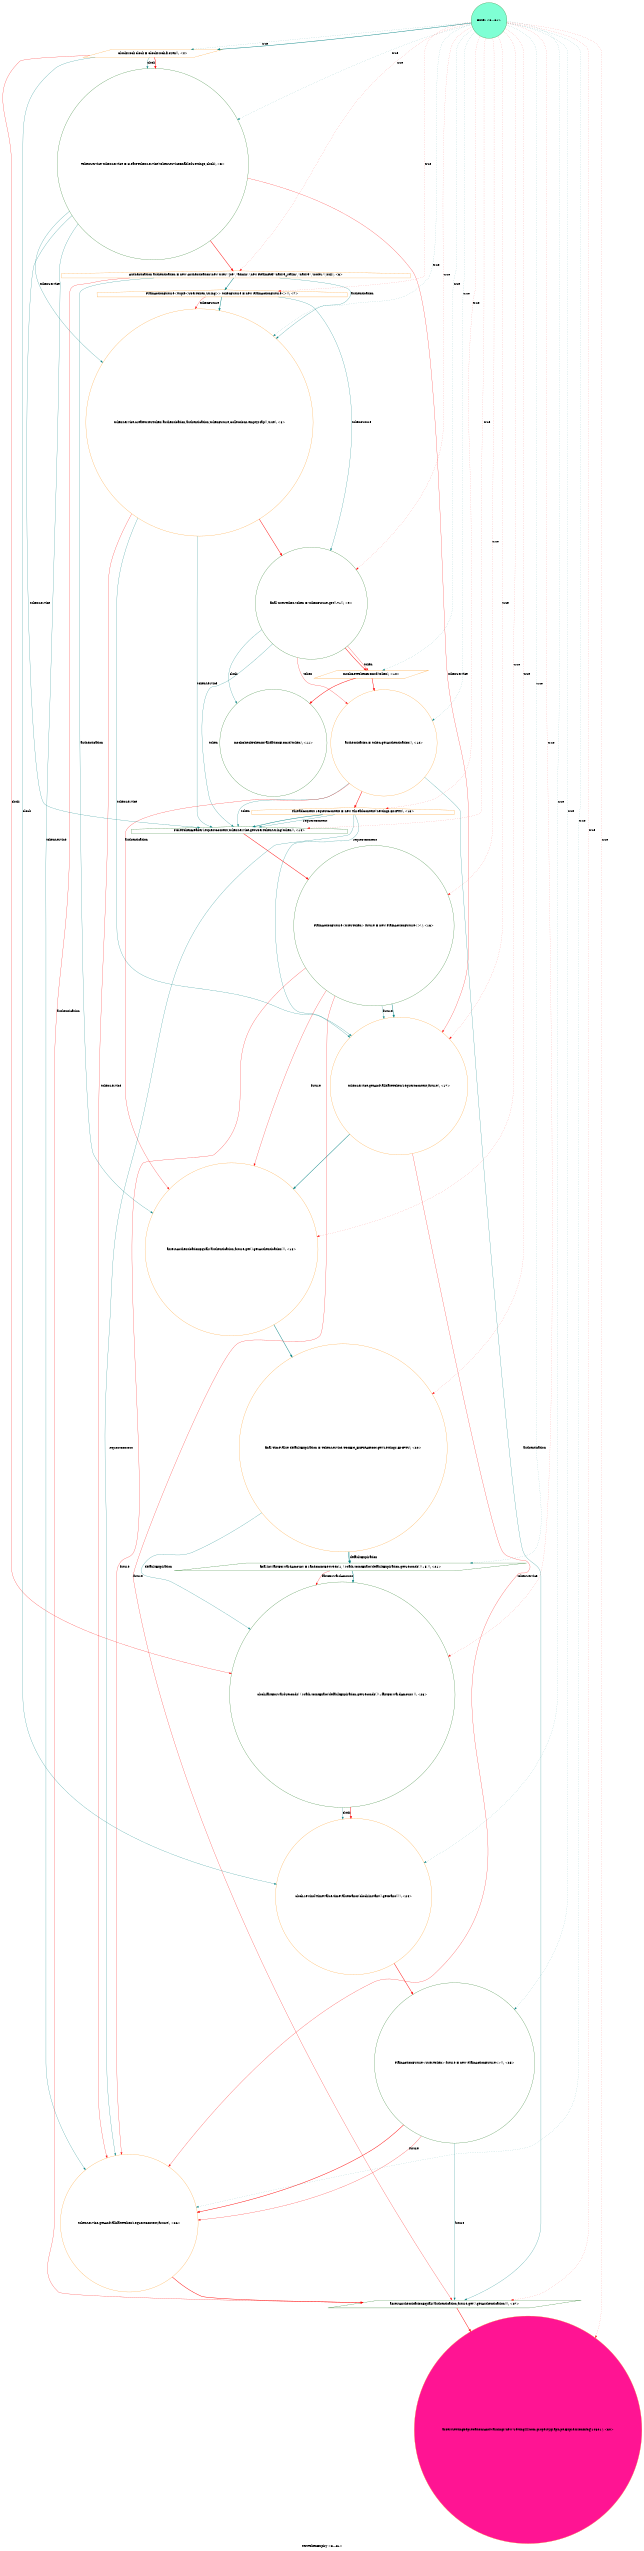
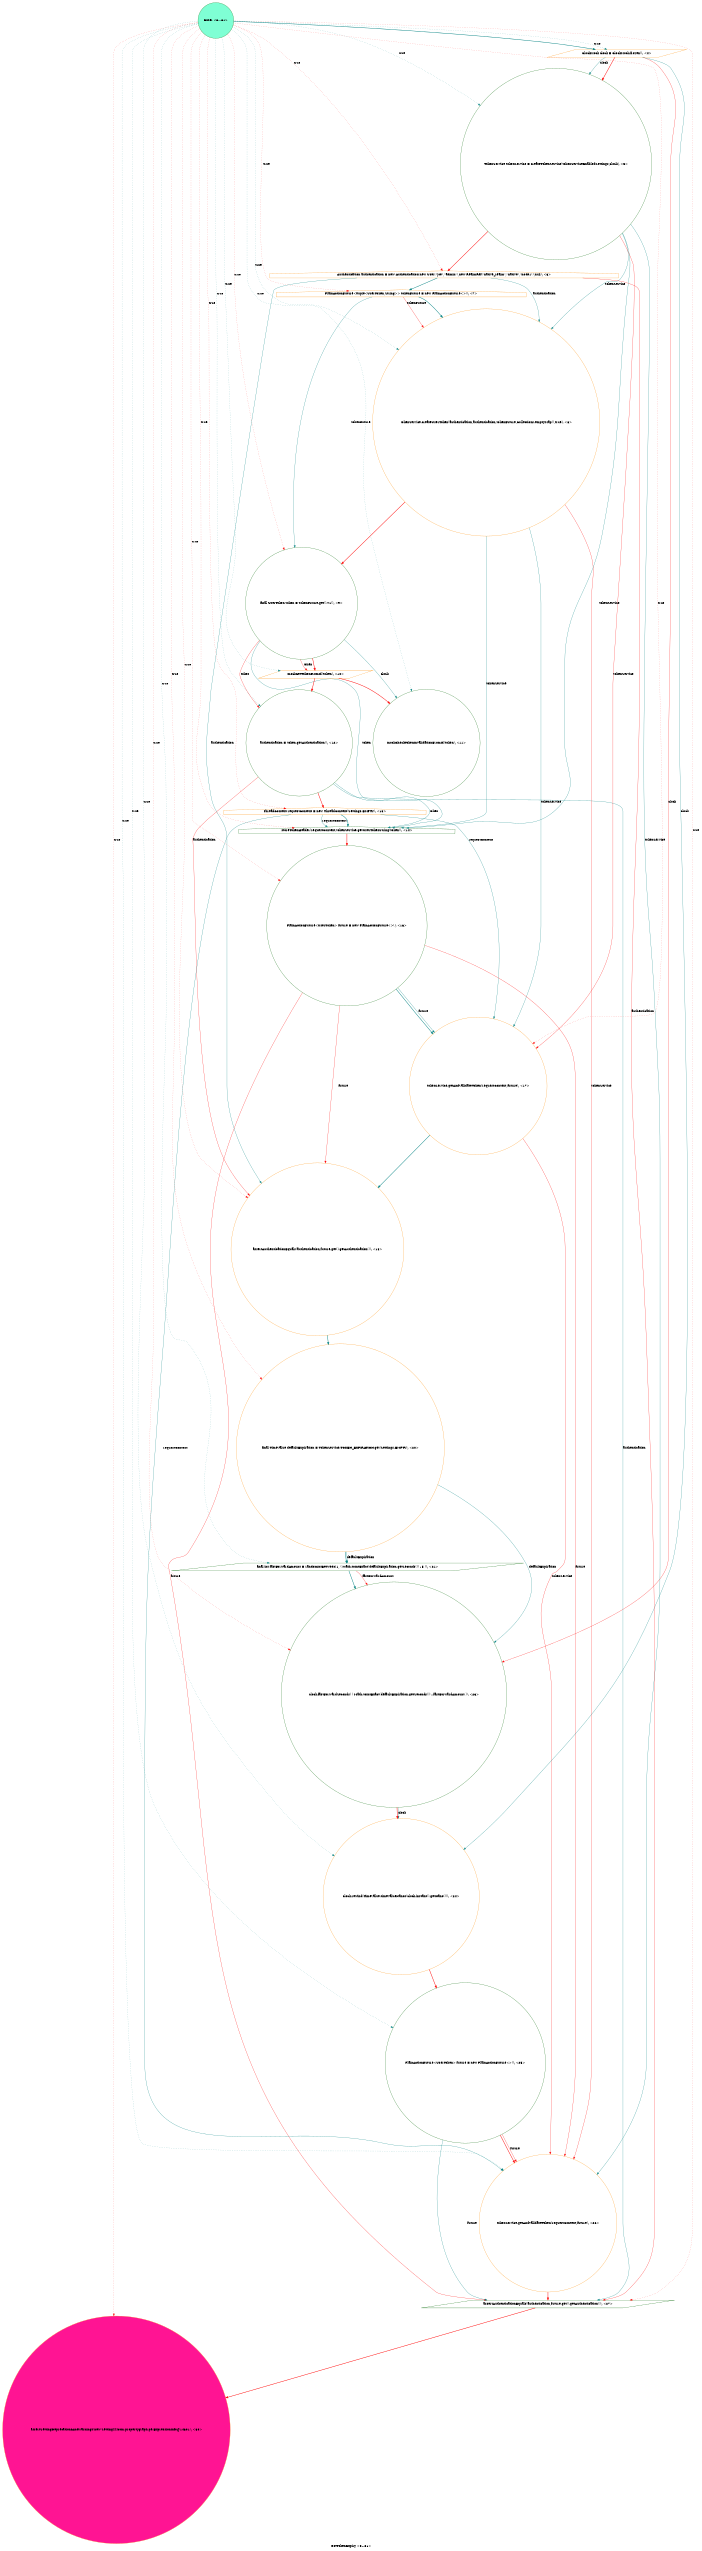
none -> (340, 329)
(384, 743) -> (299, 743)
